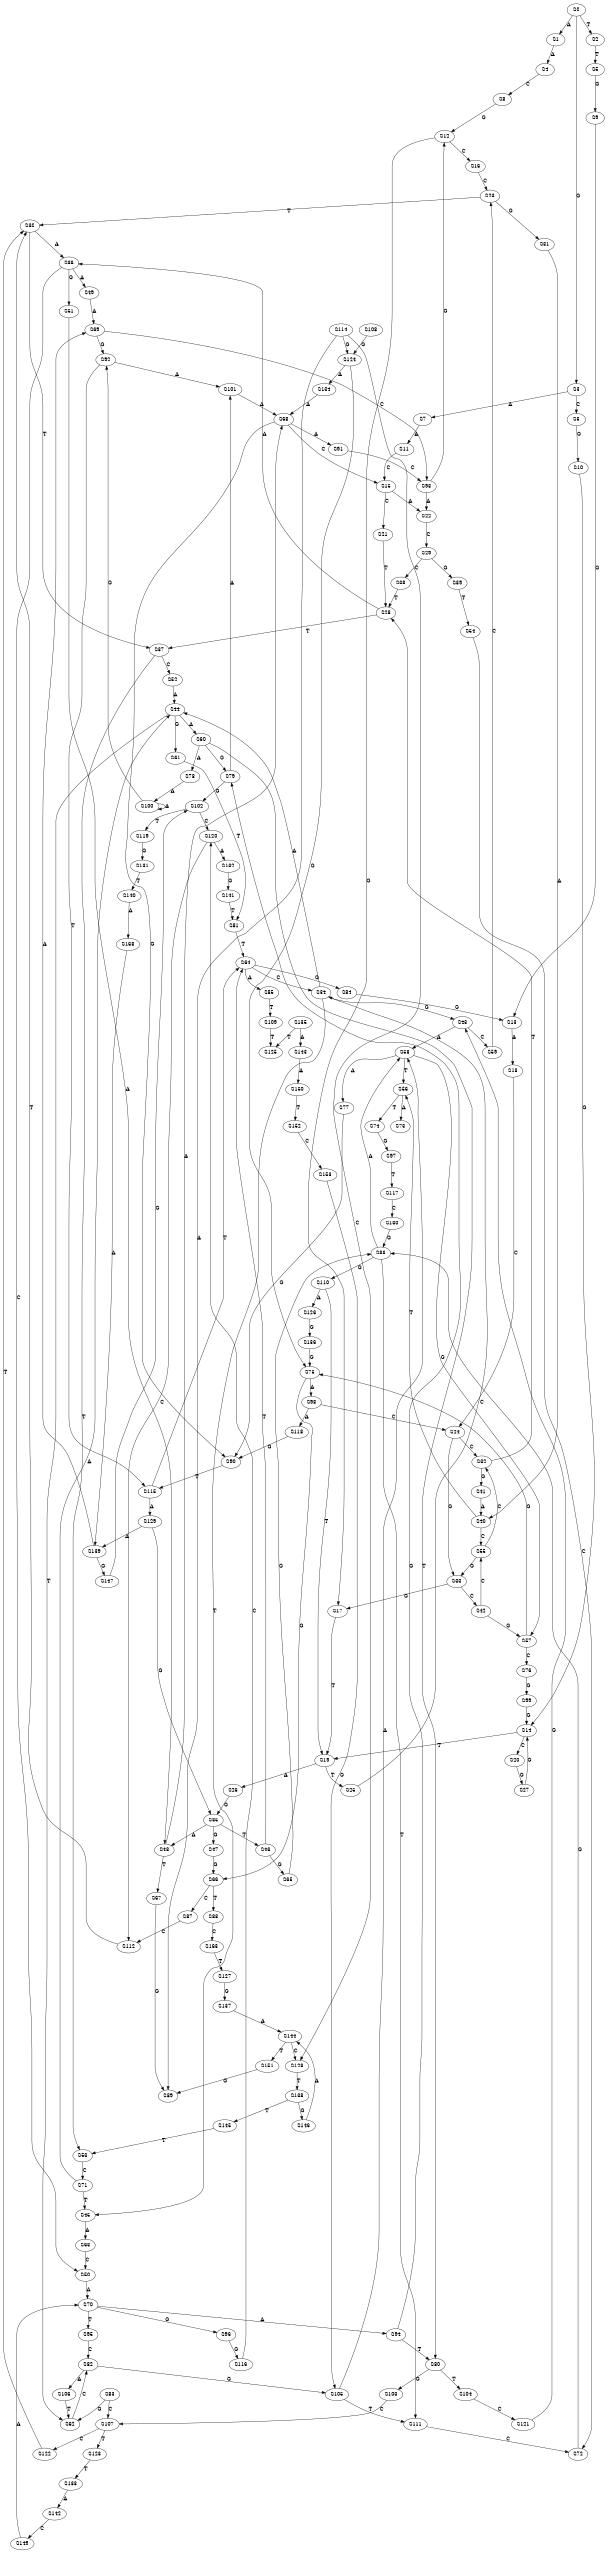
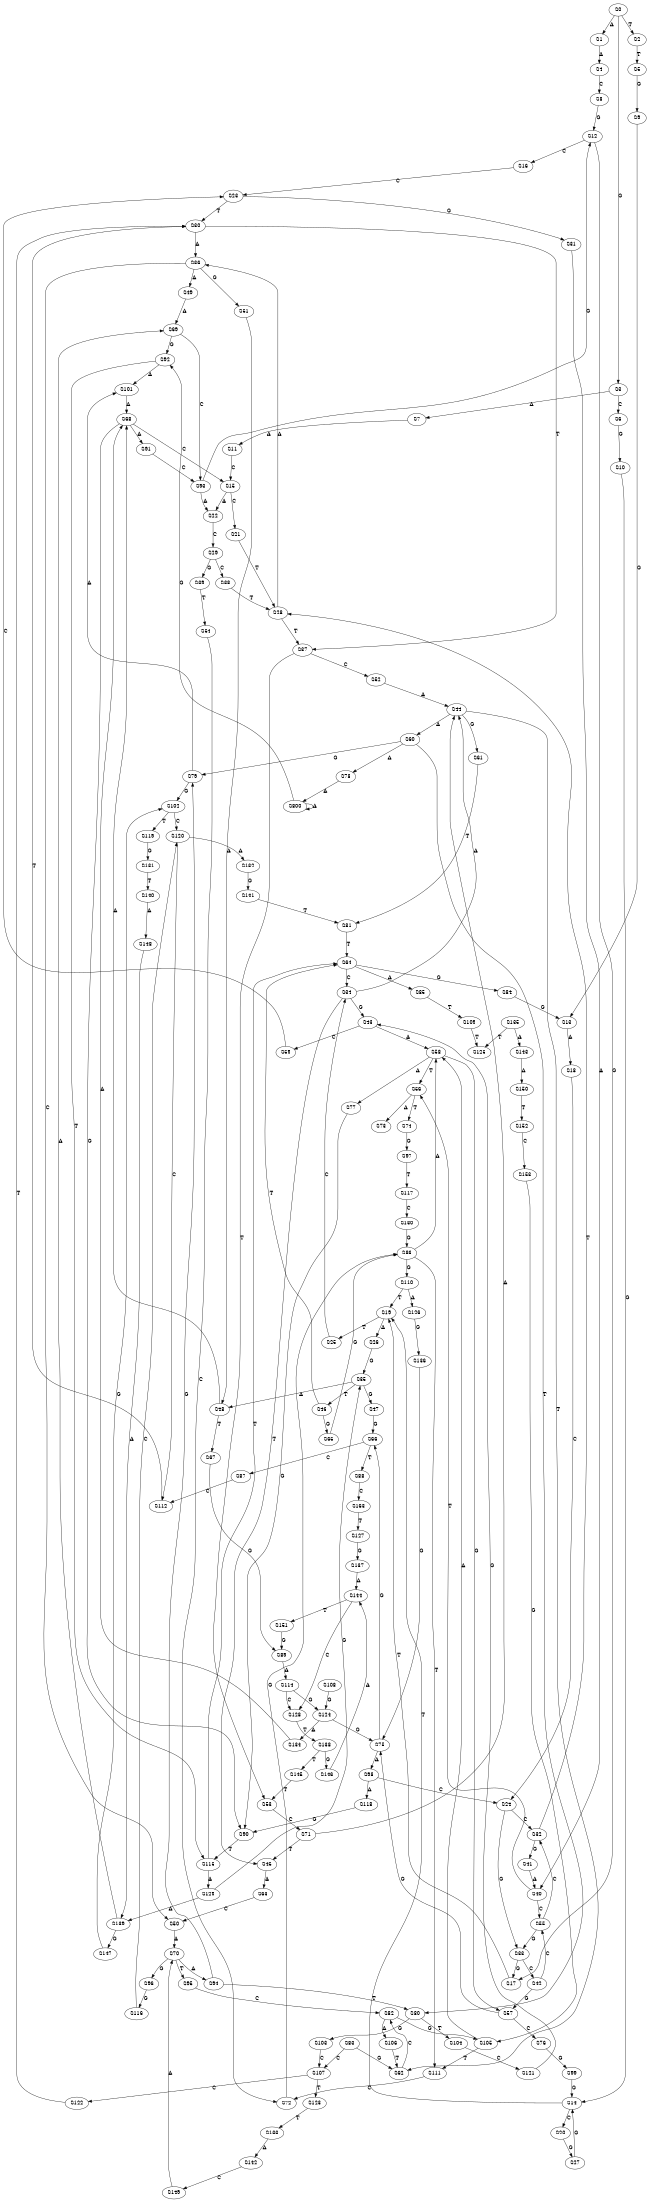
(147, 807) -> (295, 807)
(128, 944) -> (145, 944)
(197, 1188) -> (284, 1670)
